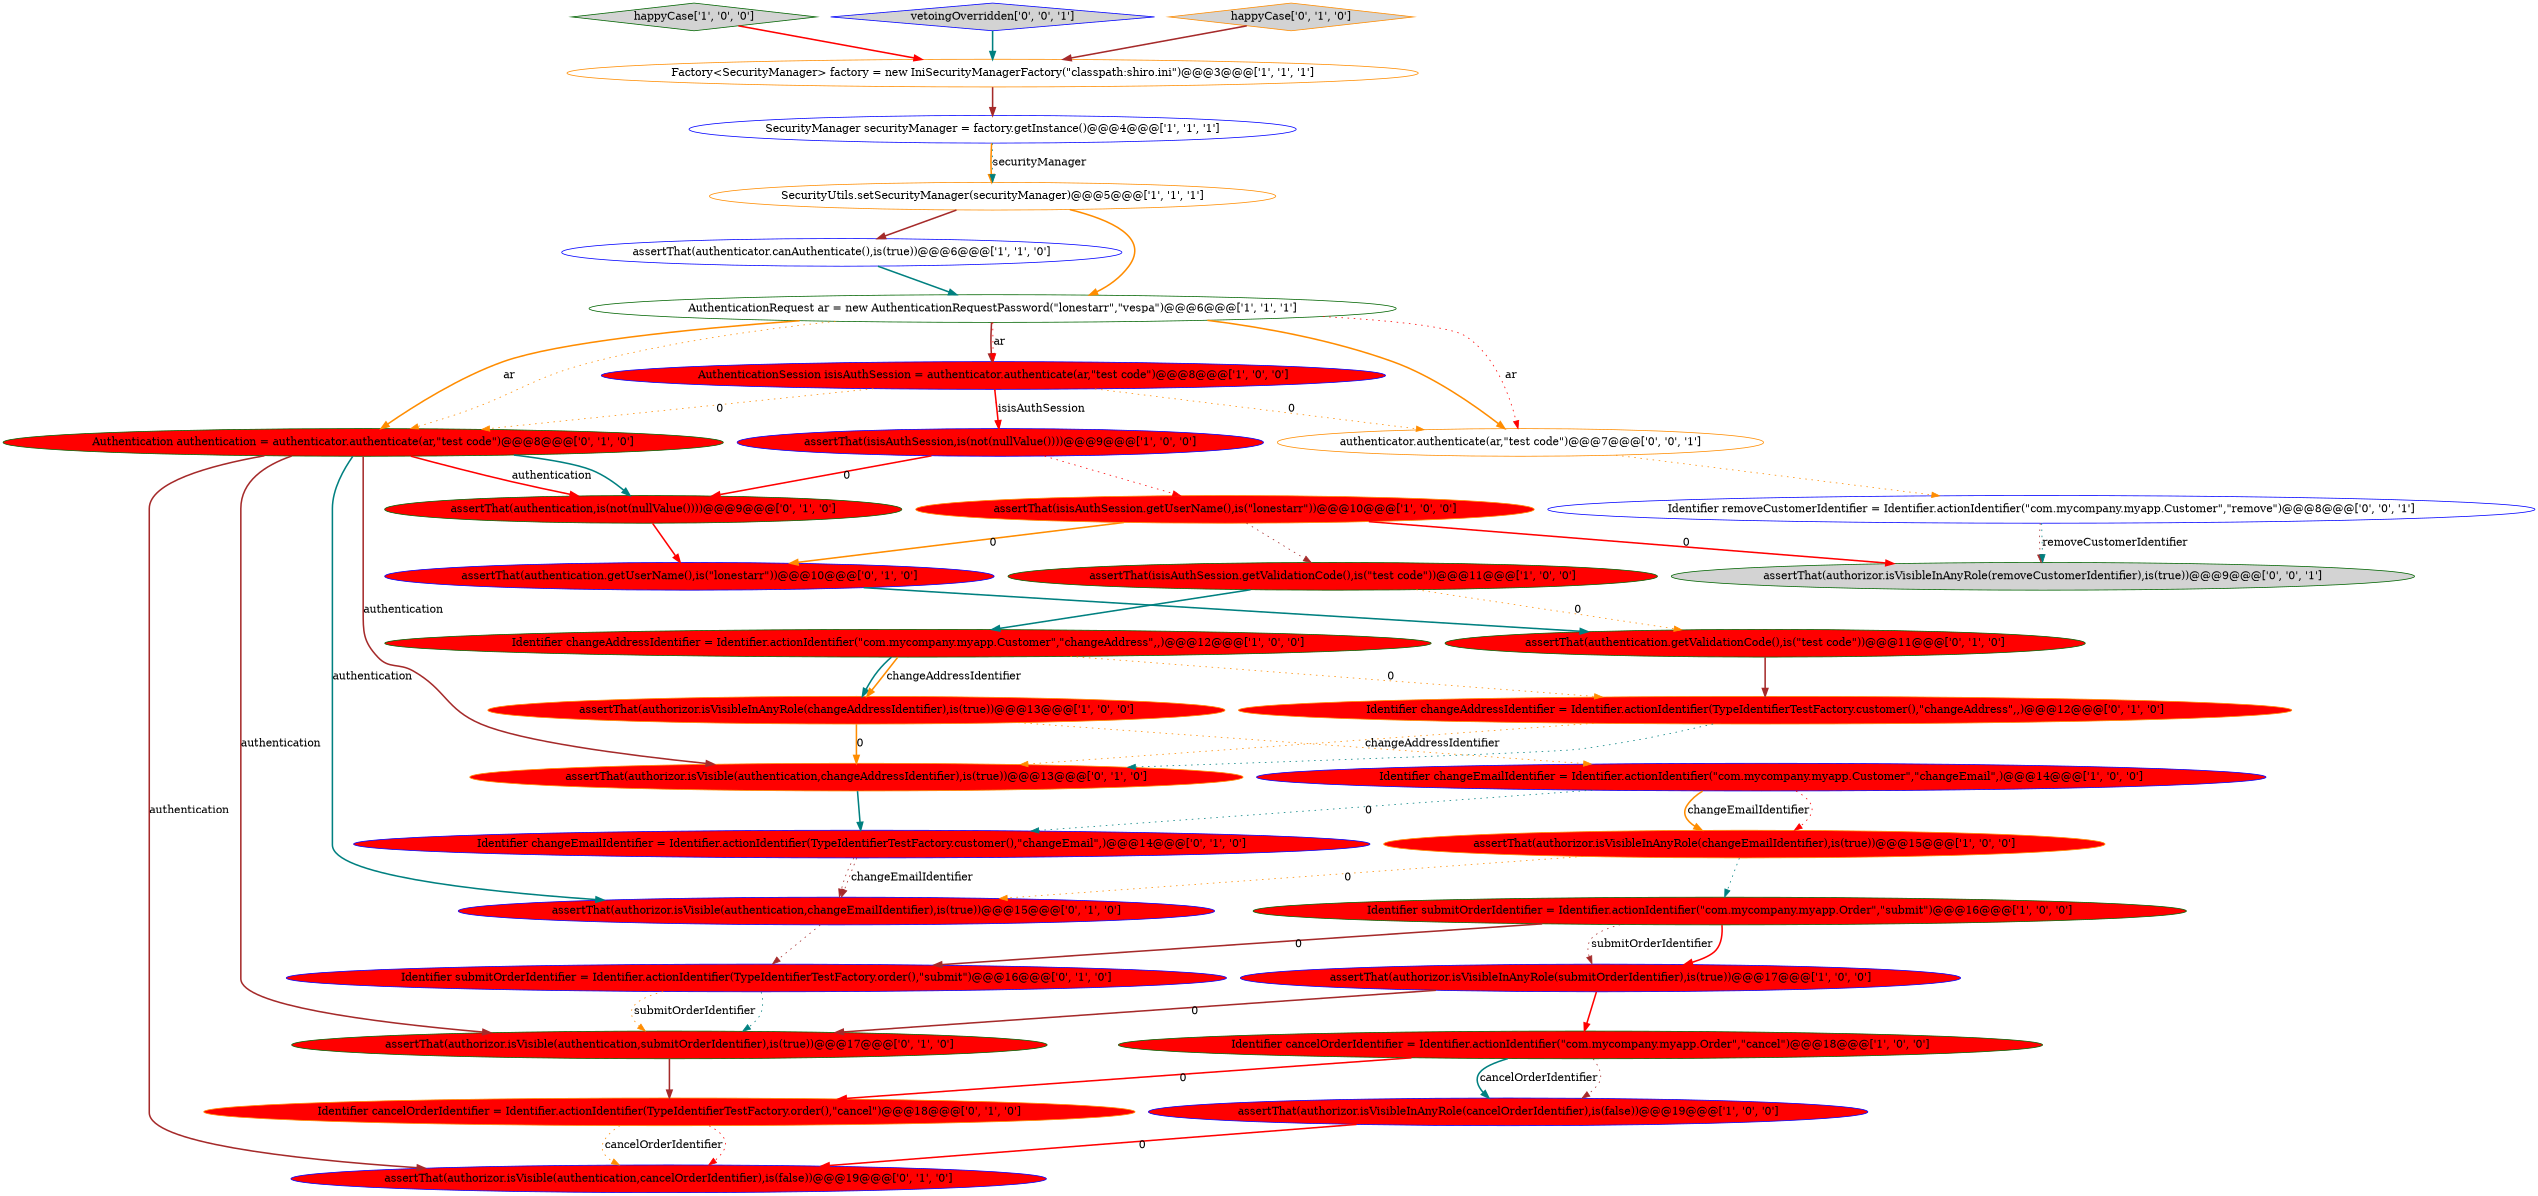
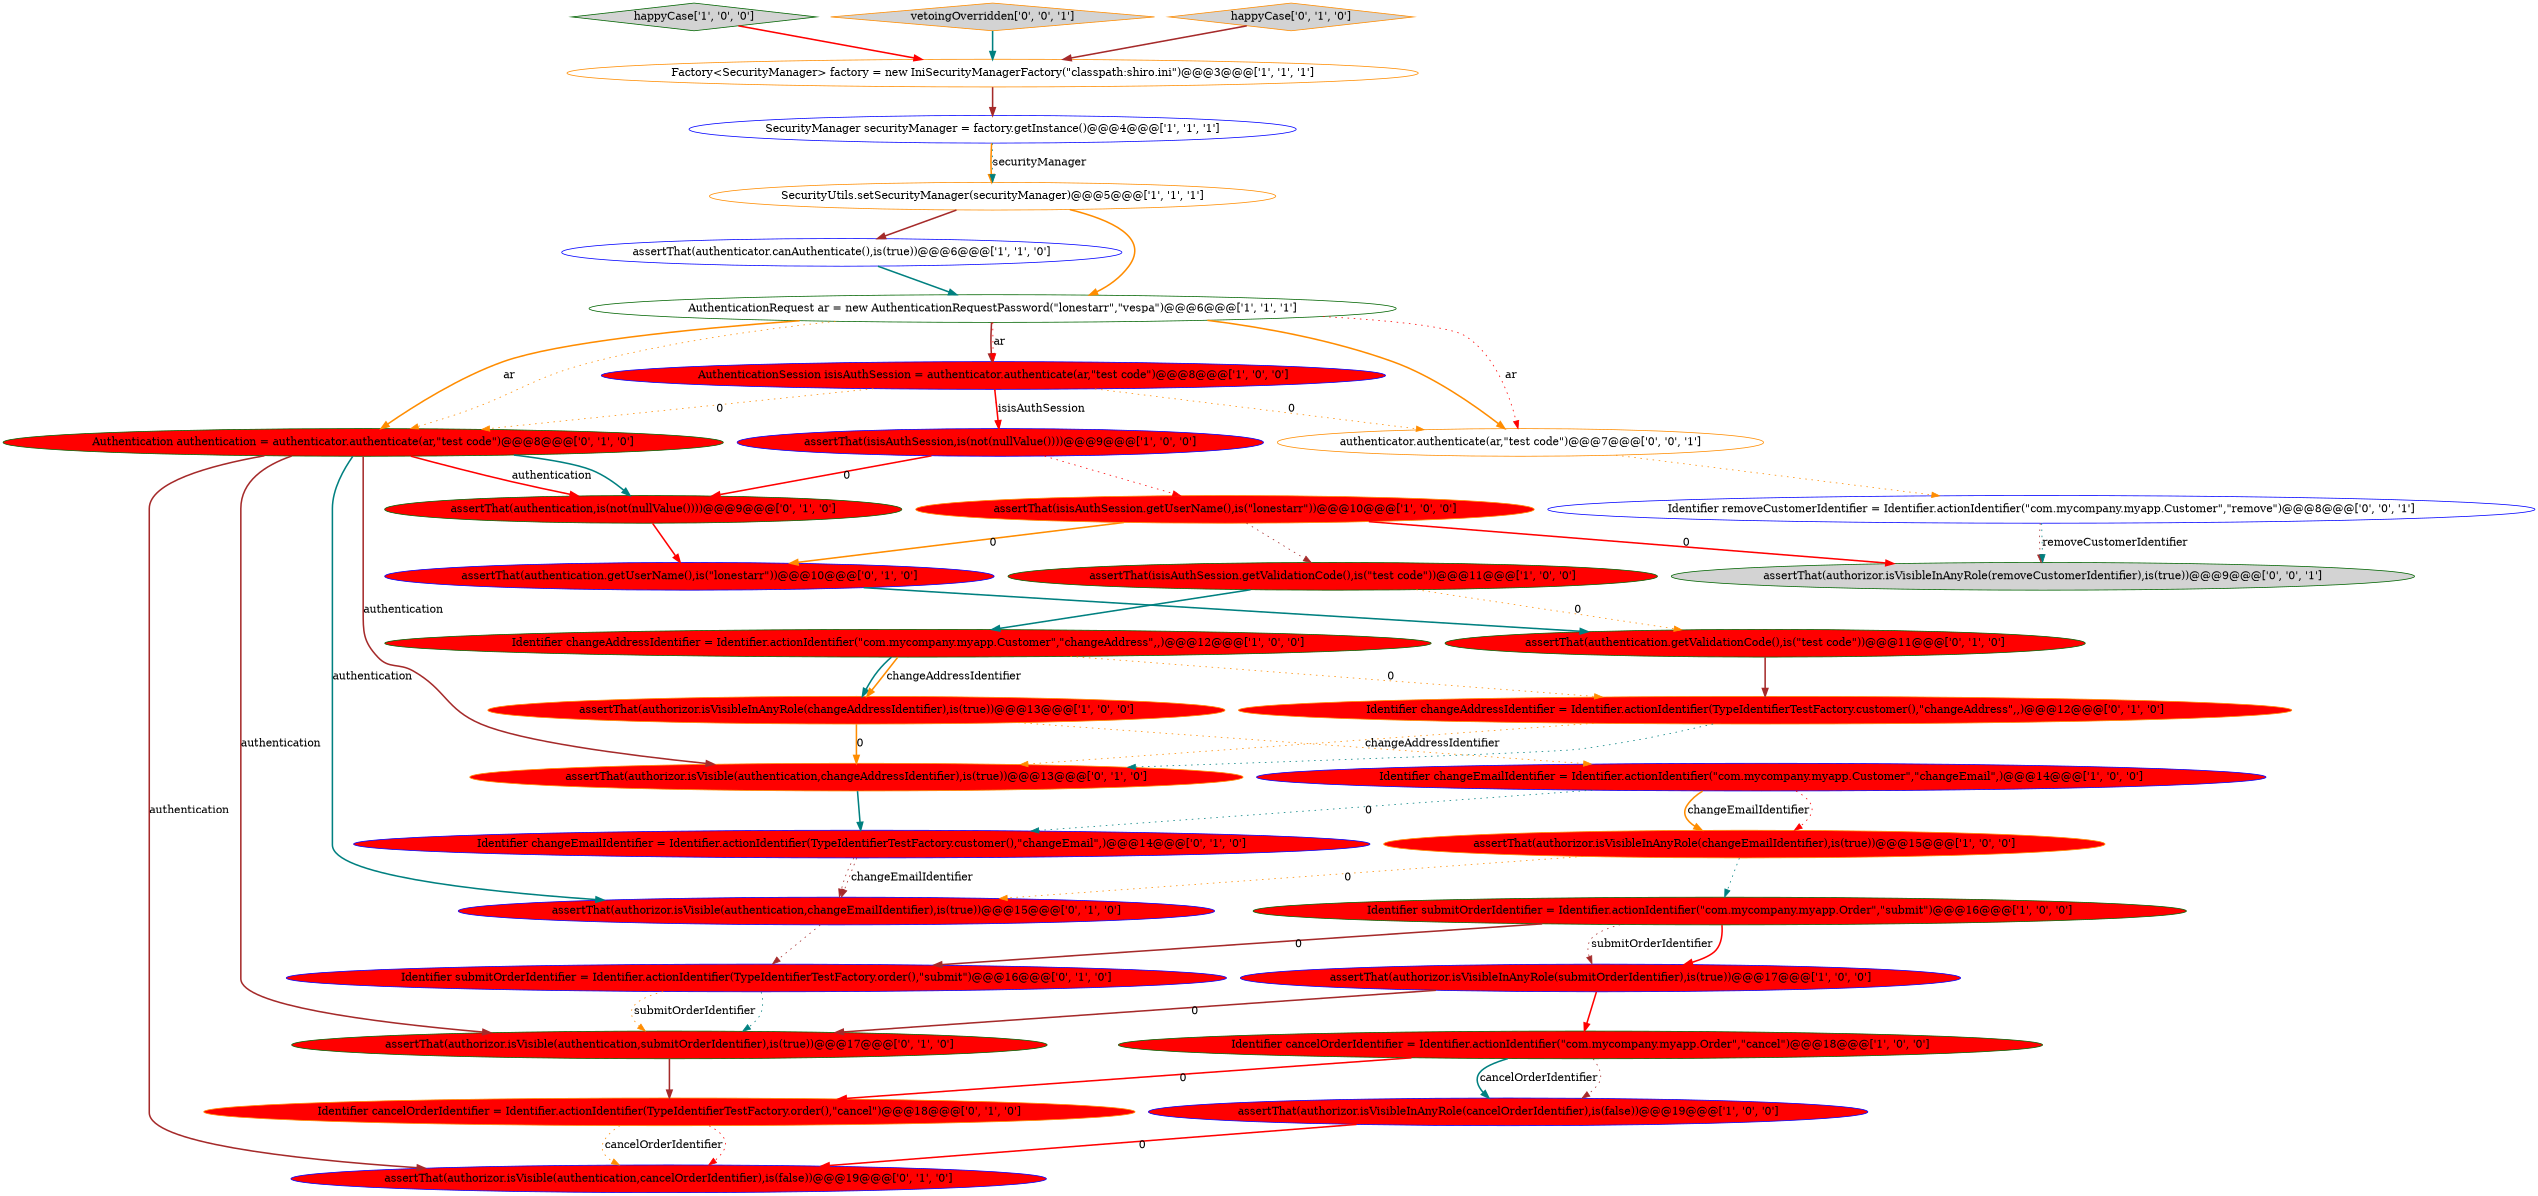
(993, 17) -> (993, 17)
